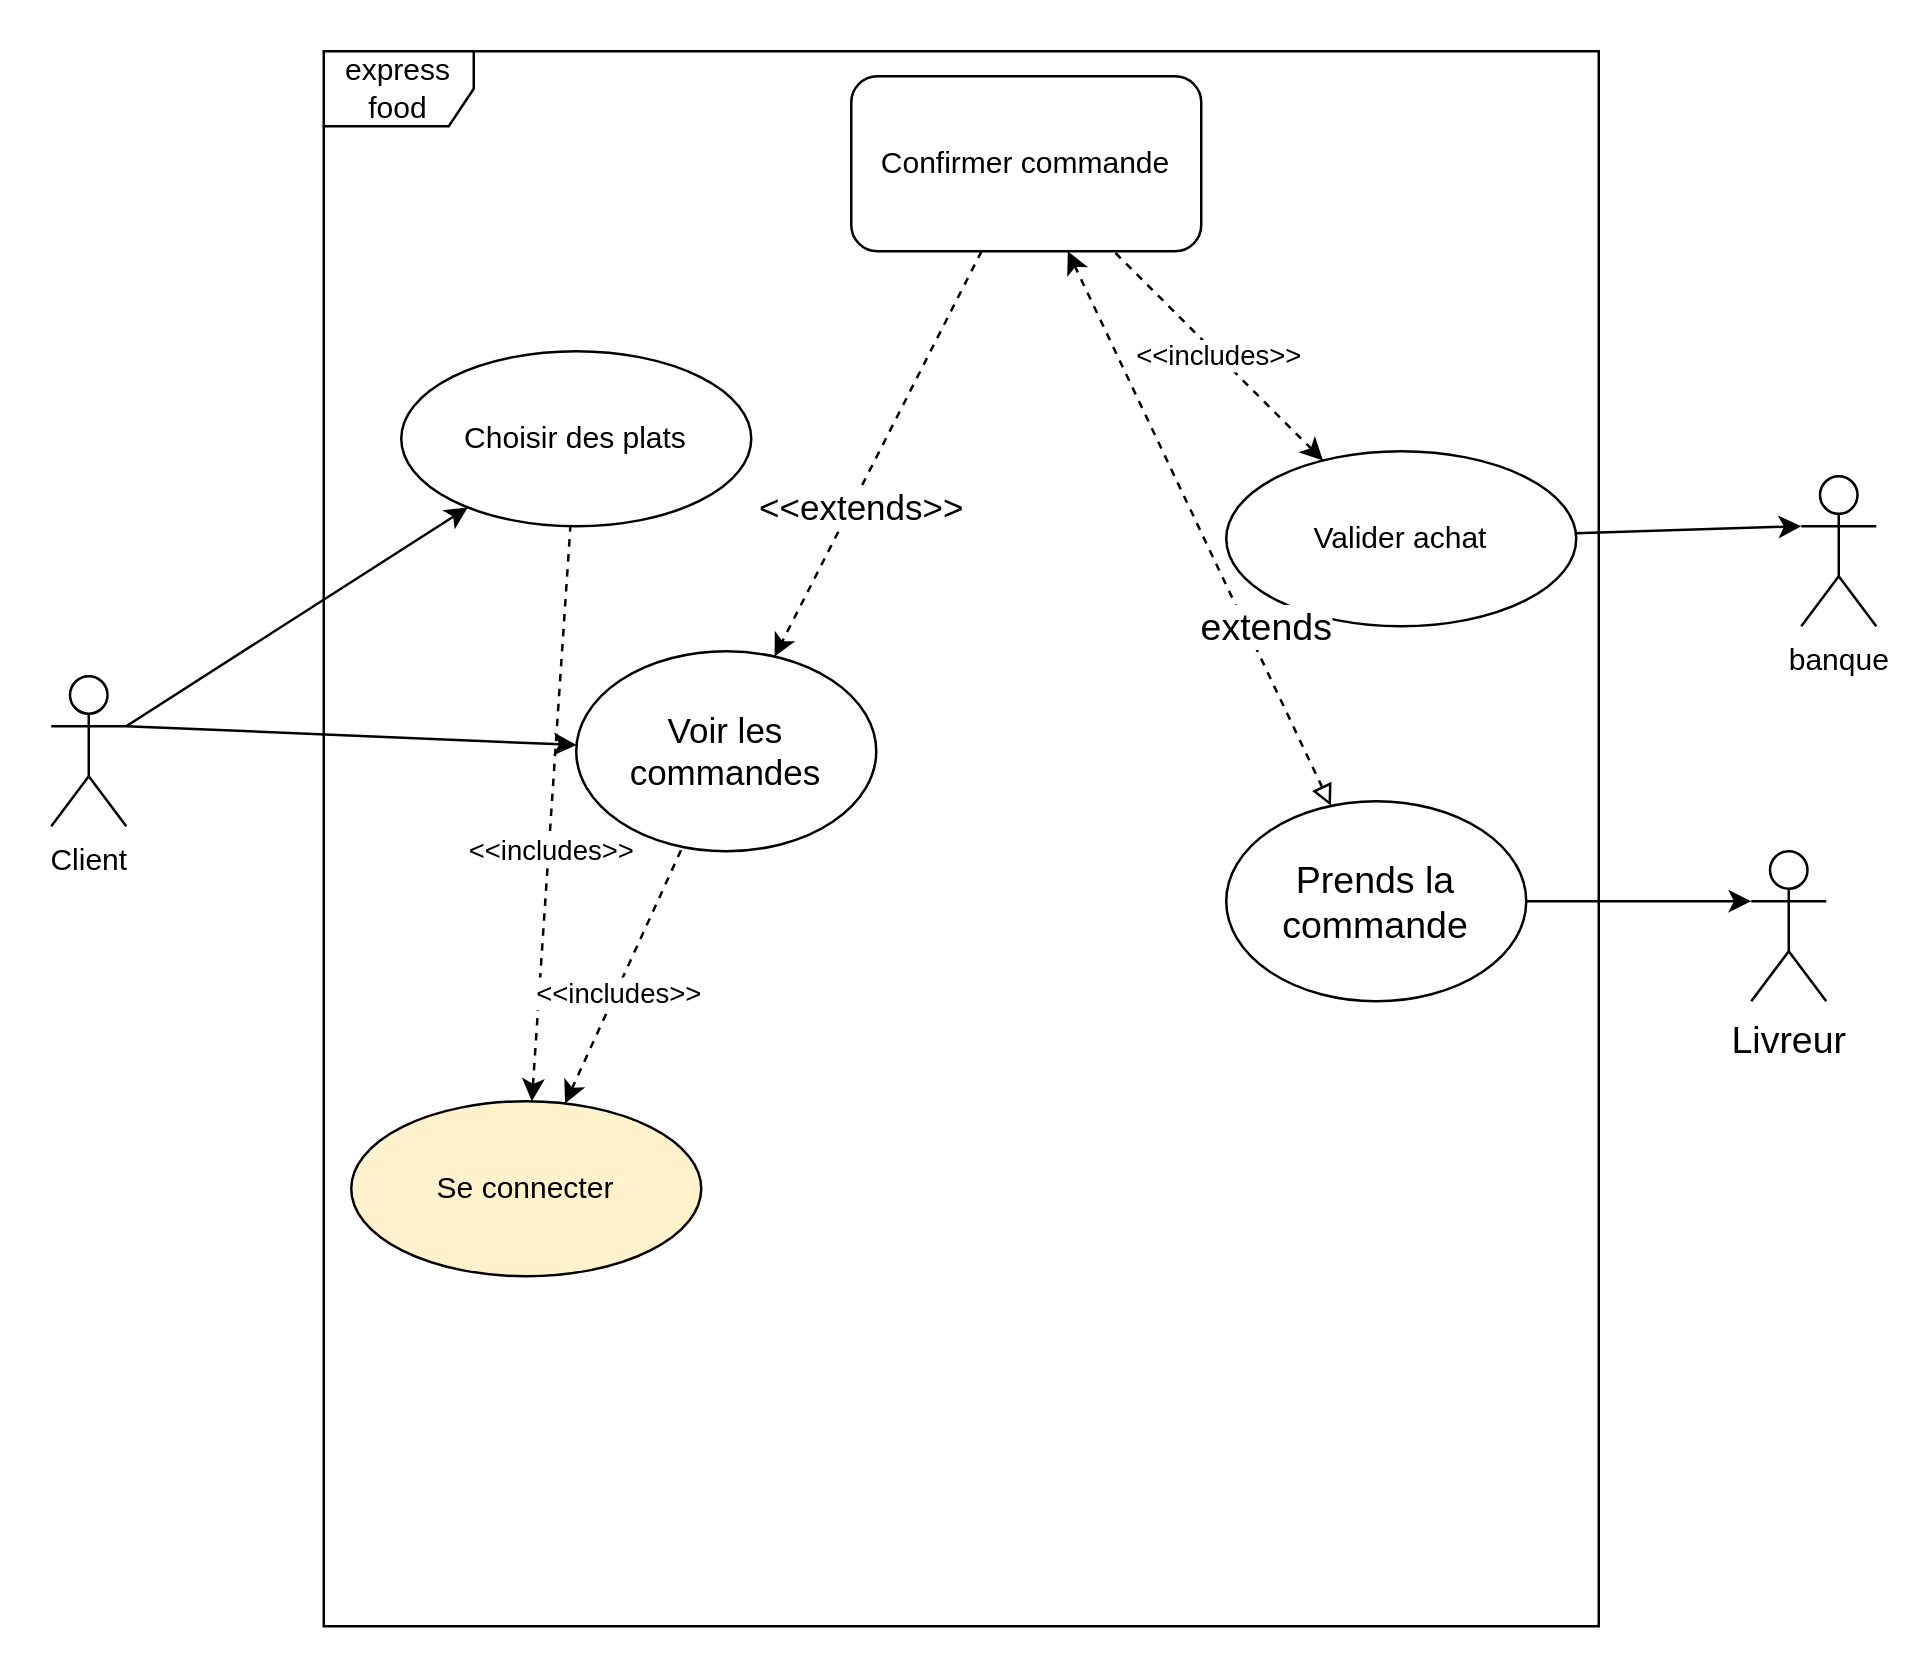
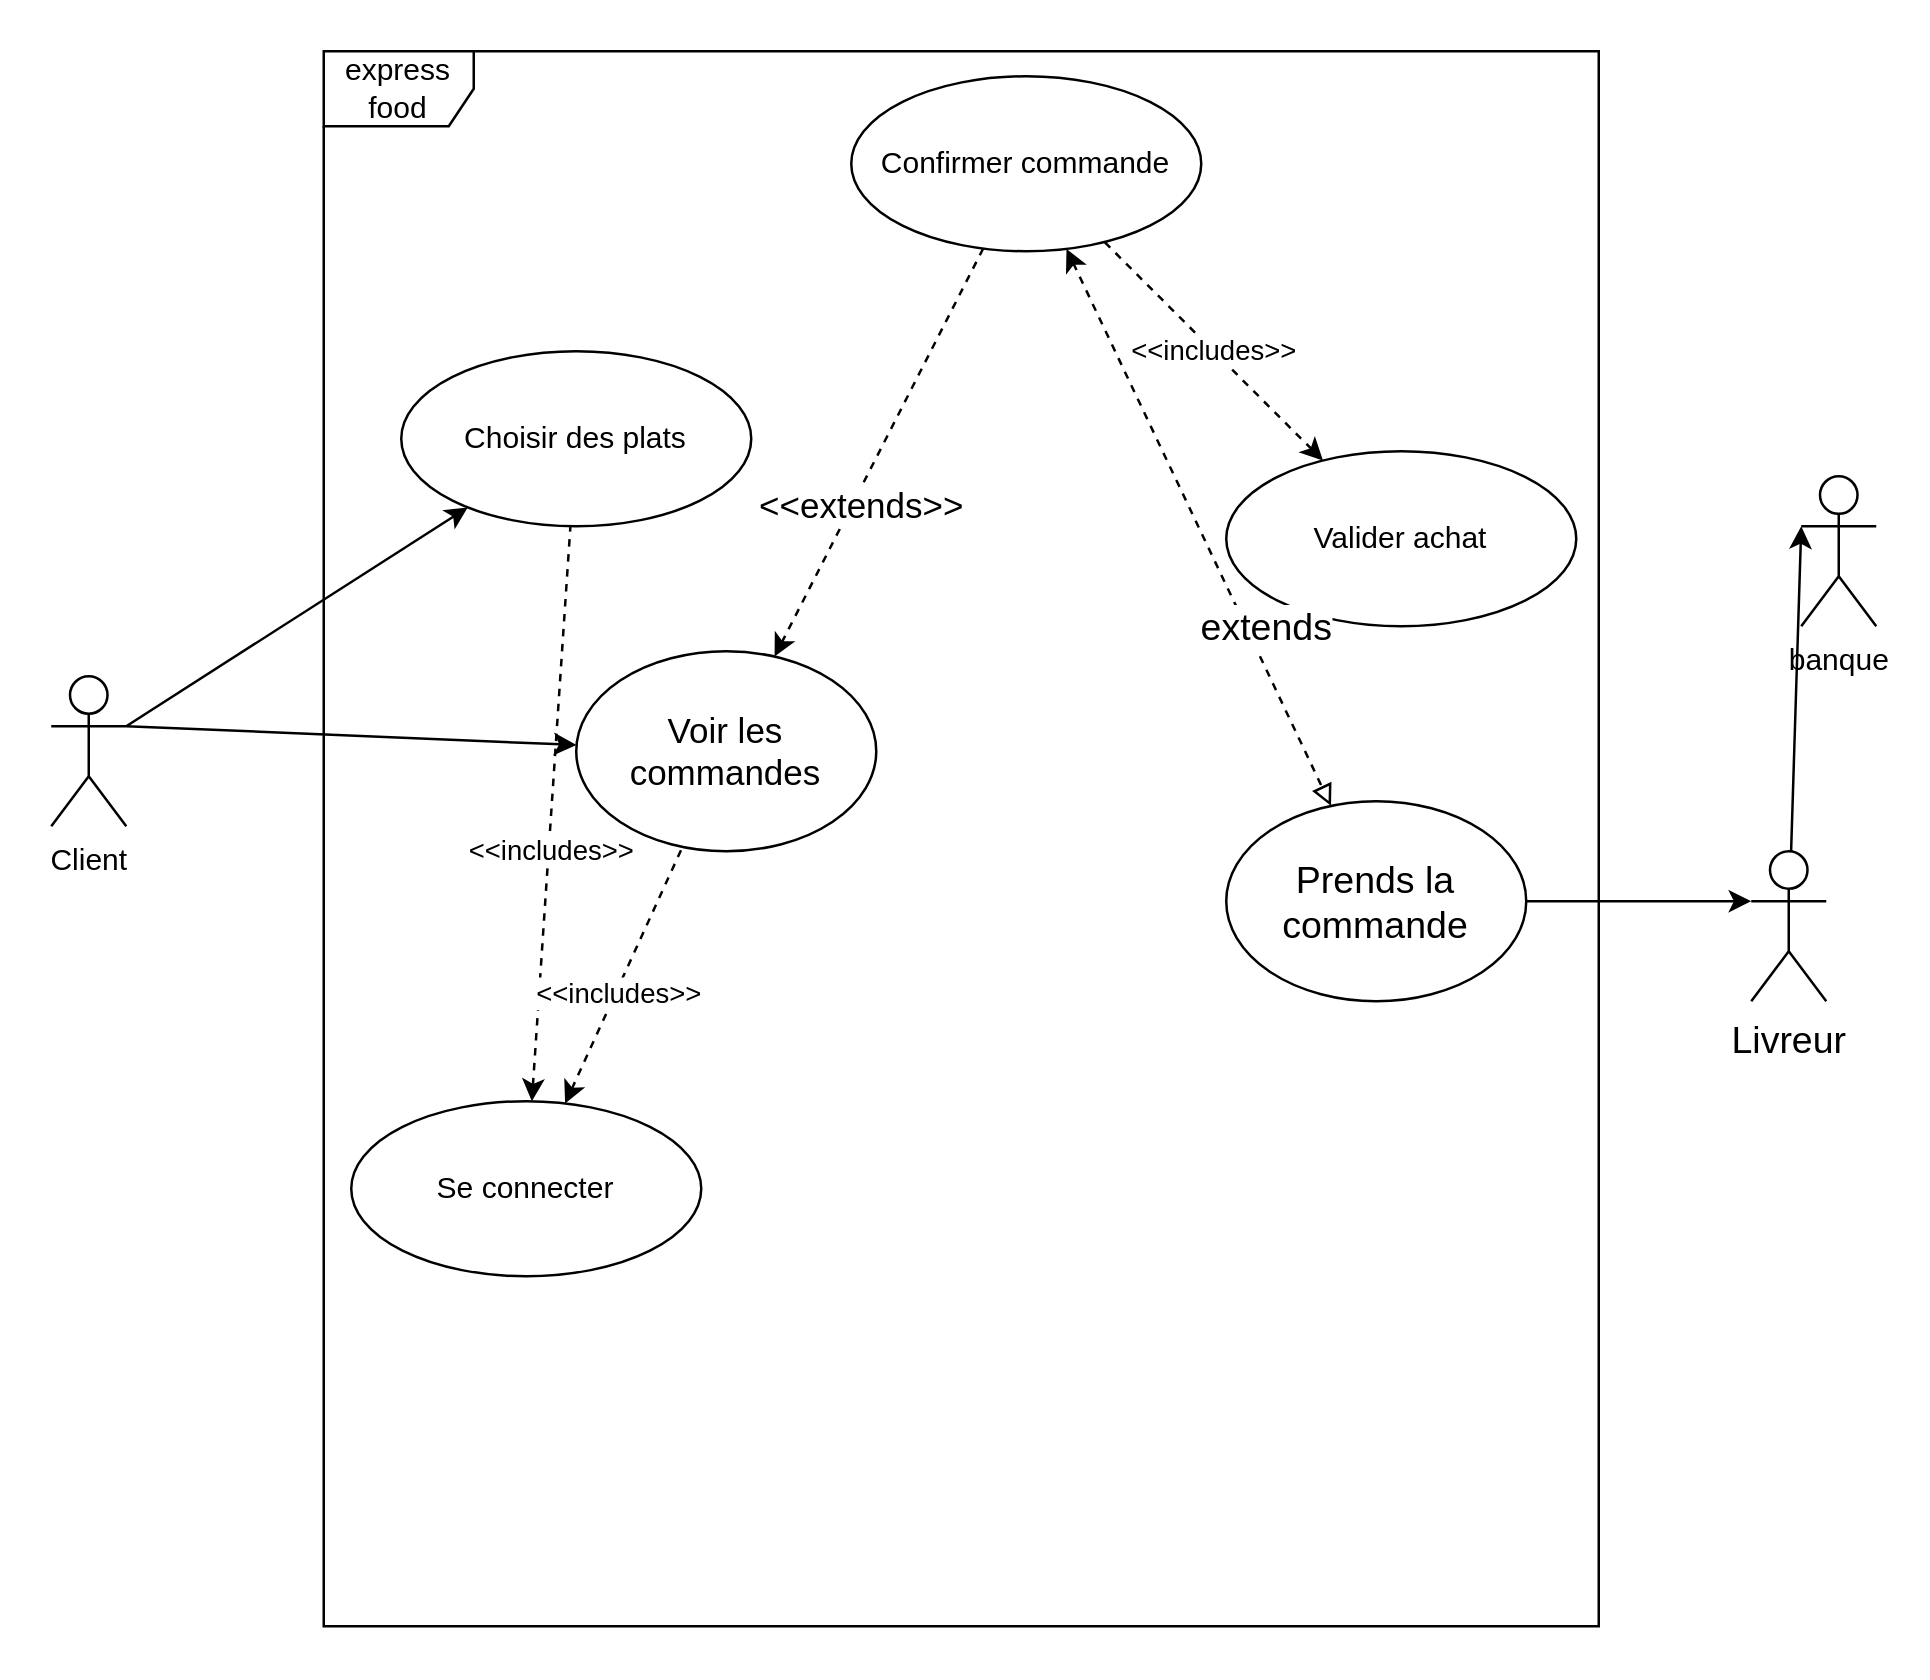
(1026, 164) -> (1026, 164)
(1694, 530) -> (1796, 696)
(526, 1189) -> (526, 1189)
